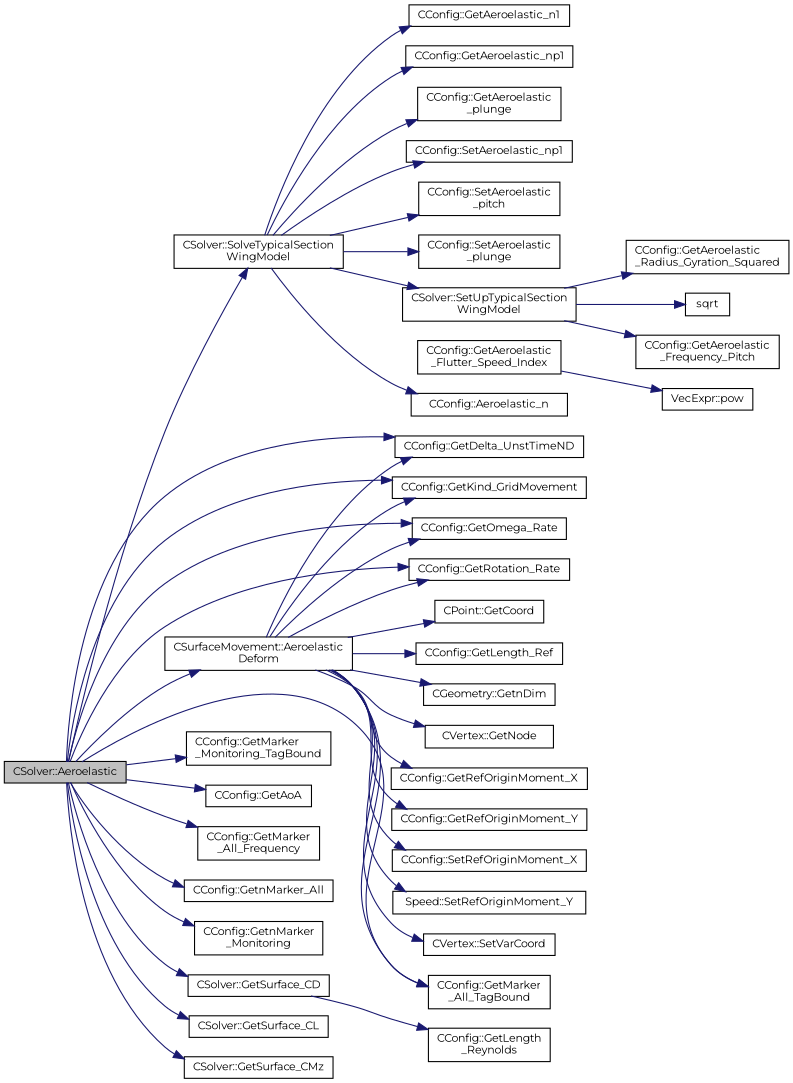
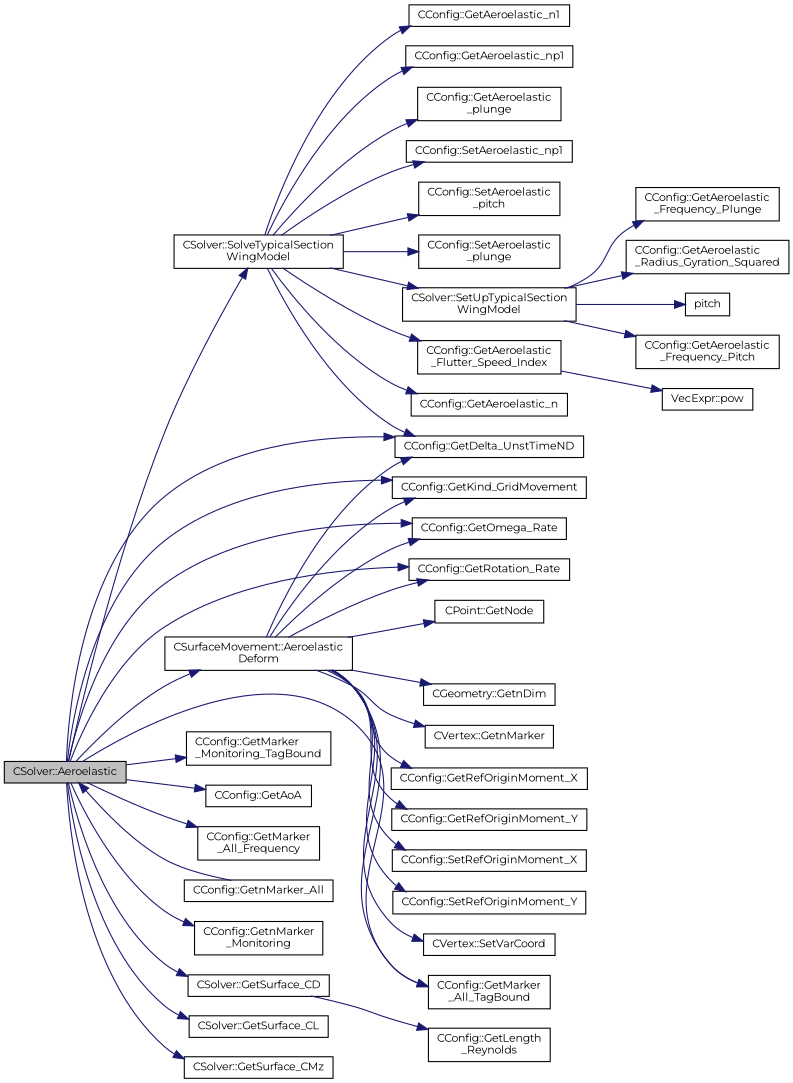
none -> (708, 204)
(708, 304) -> (708, 304)
none -> (344, 307)
none -> (324, 361)
(489, 405) -> (489, 405)
(489, 612) -> (489, 612)
(489, 654) -> none
(489, 737) -> (489, 737)
(115, 840) -> (150, 850)
(489, 903) -> (489, 903)
